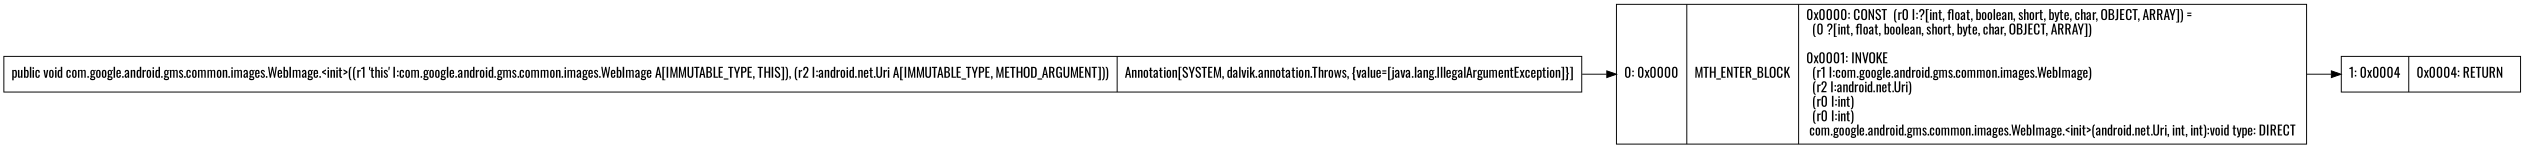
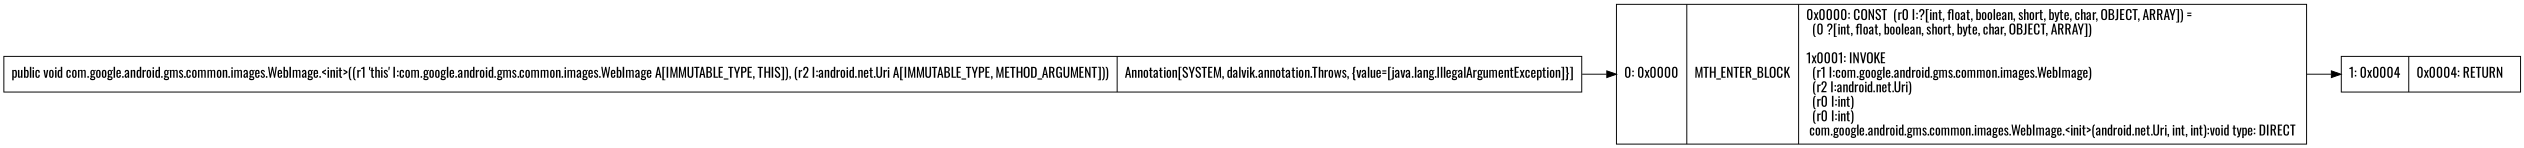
(1850, 59) -> (1849, 59)
